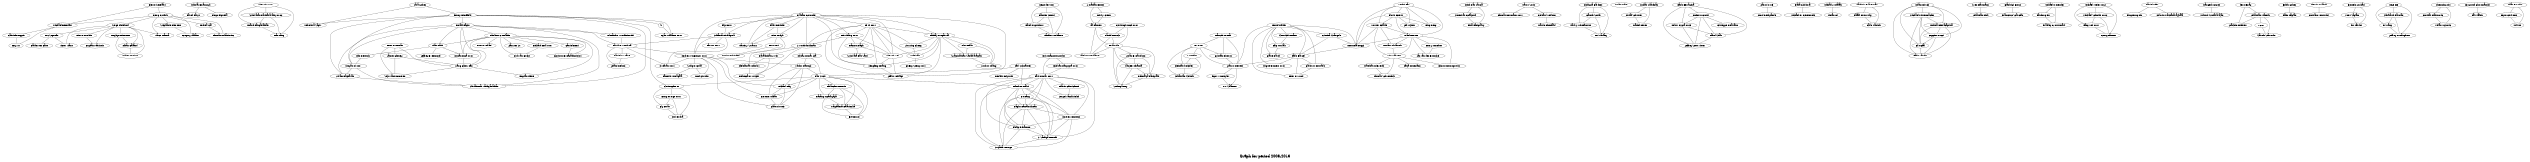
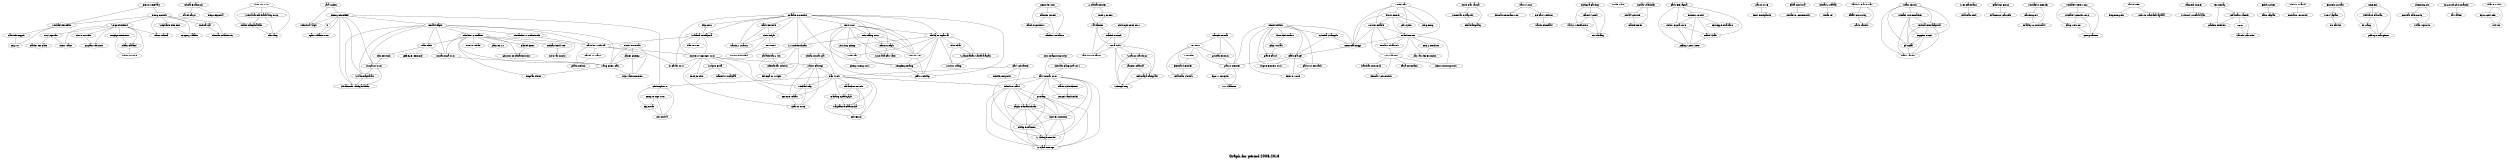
(874, 47) -> (862, 43)
